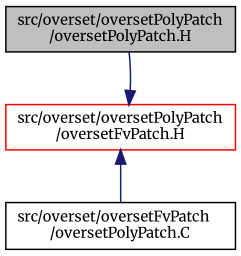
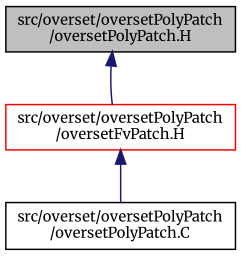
(130, 71) -> (111, 86)
(121, 226) -> (121, 226)
